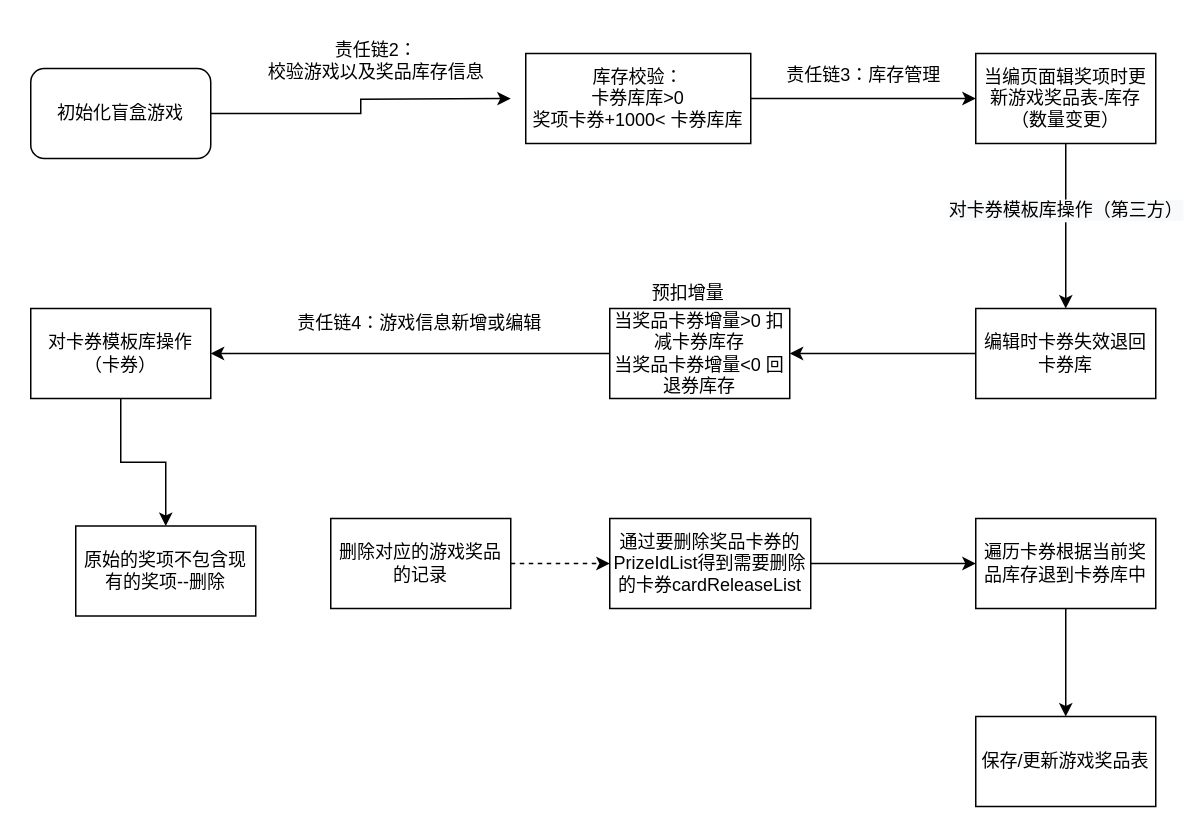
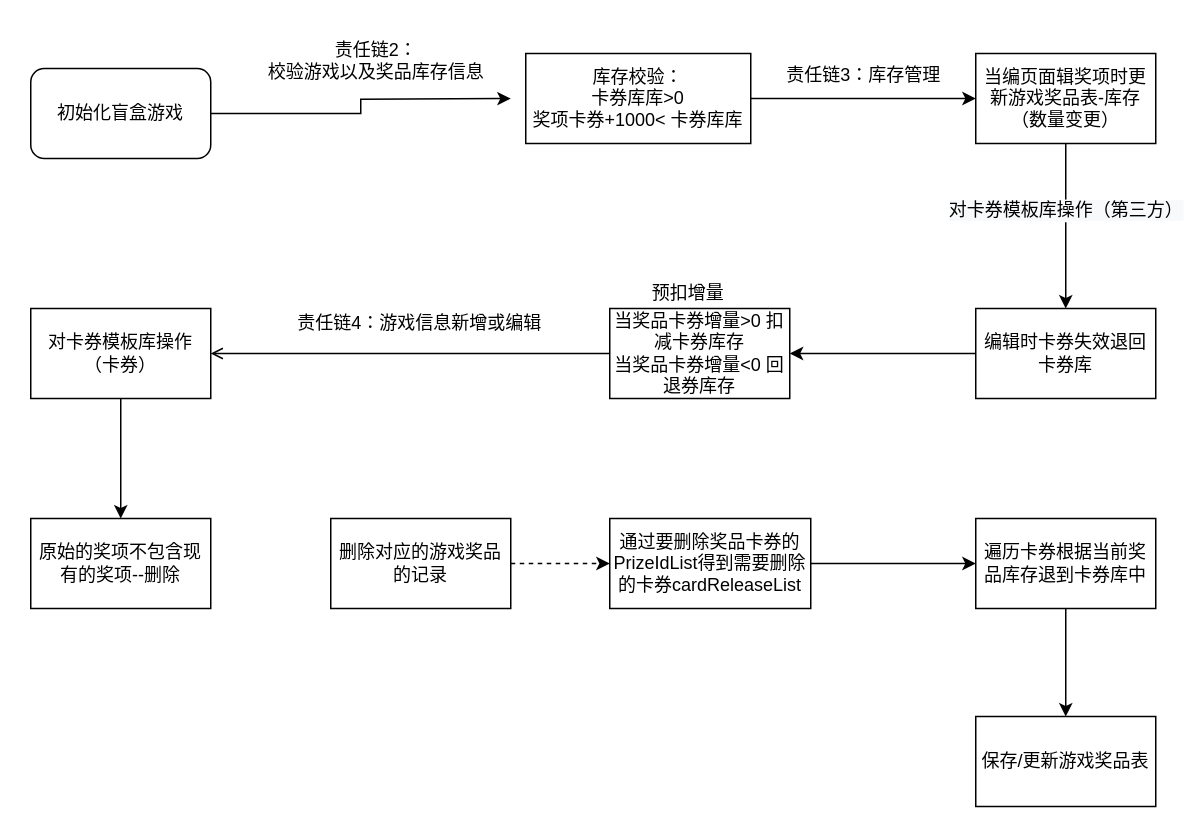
(222, 353) -> (219, 353)
(166, 571) -> (121, 563)
